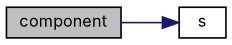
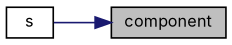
(142, 23) -> (74, 23)
